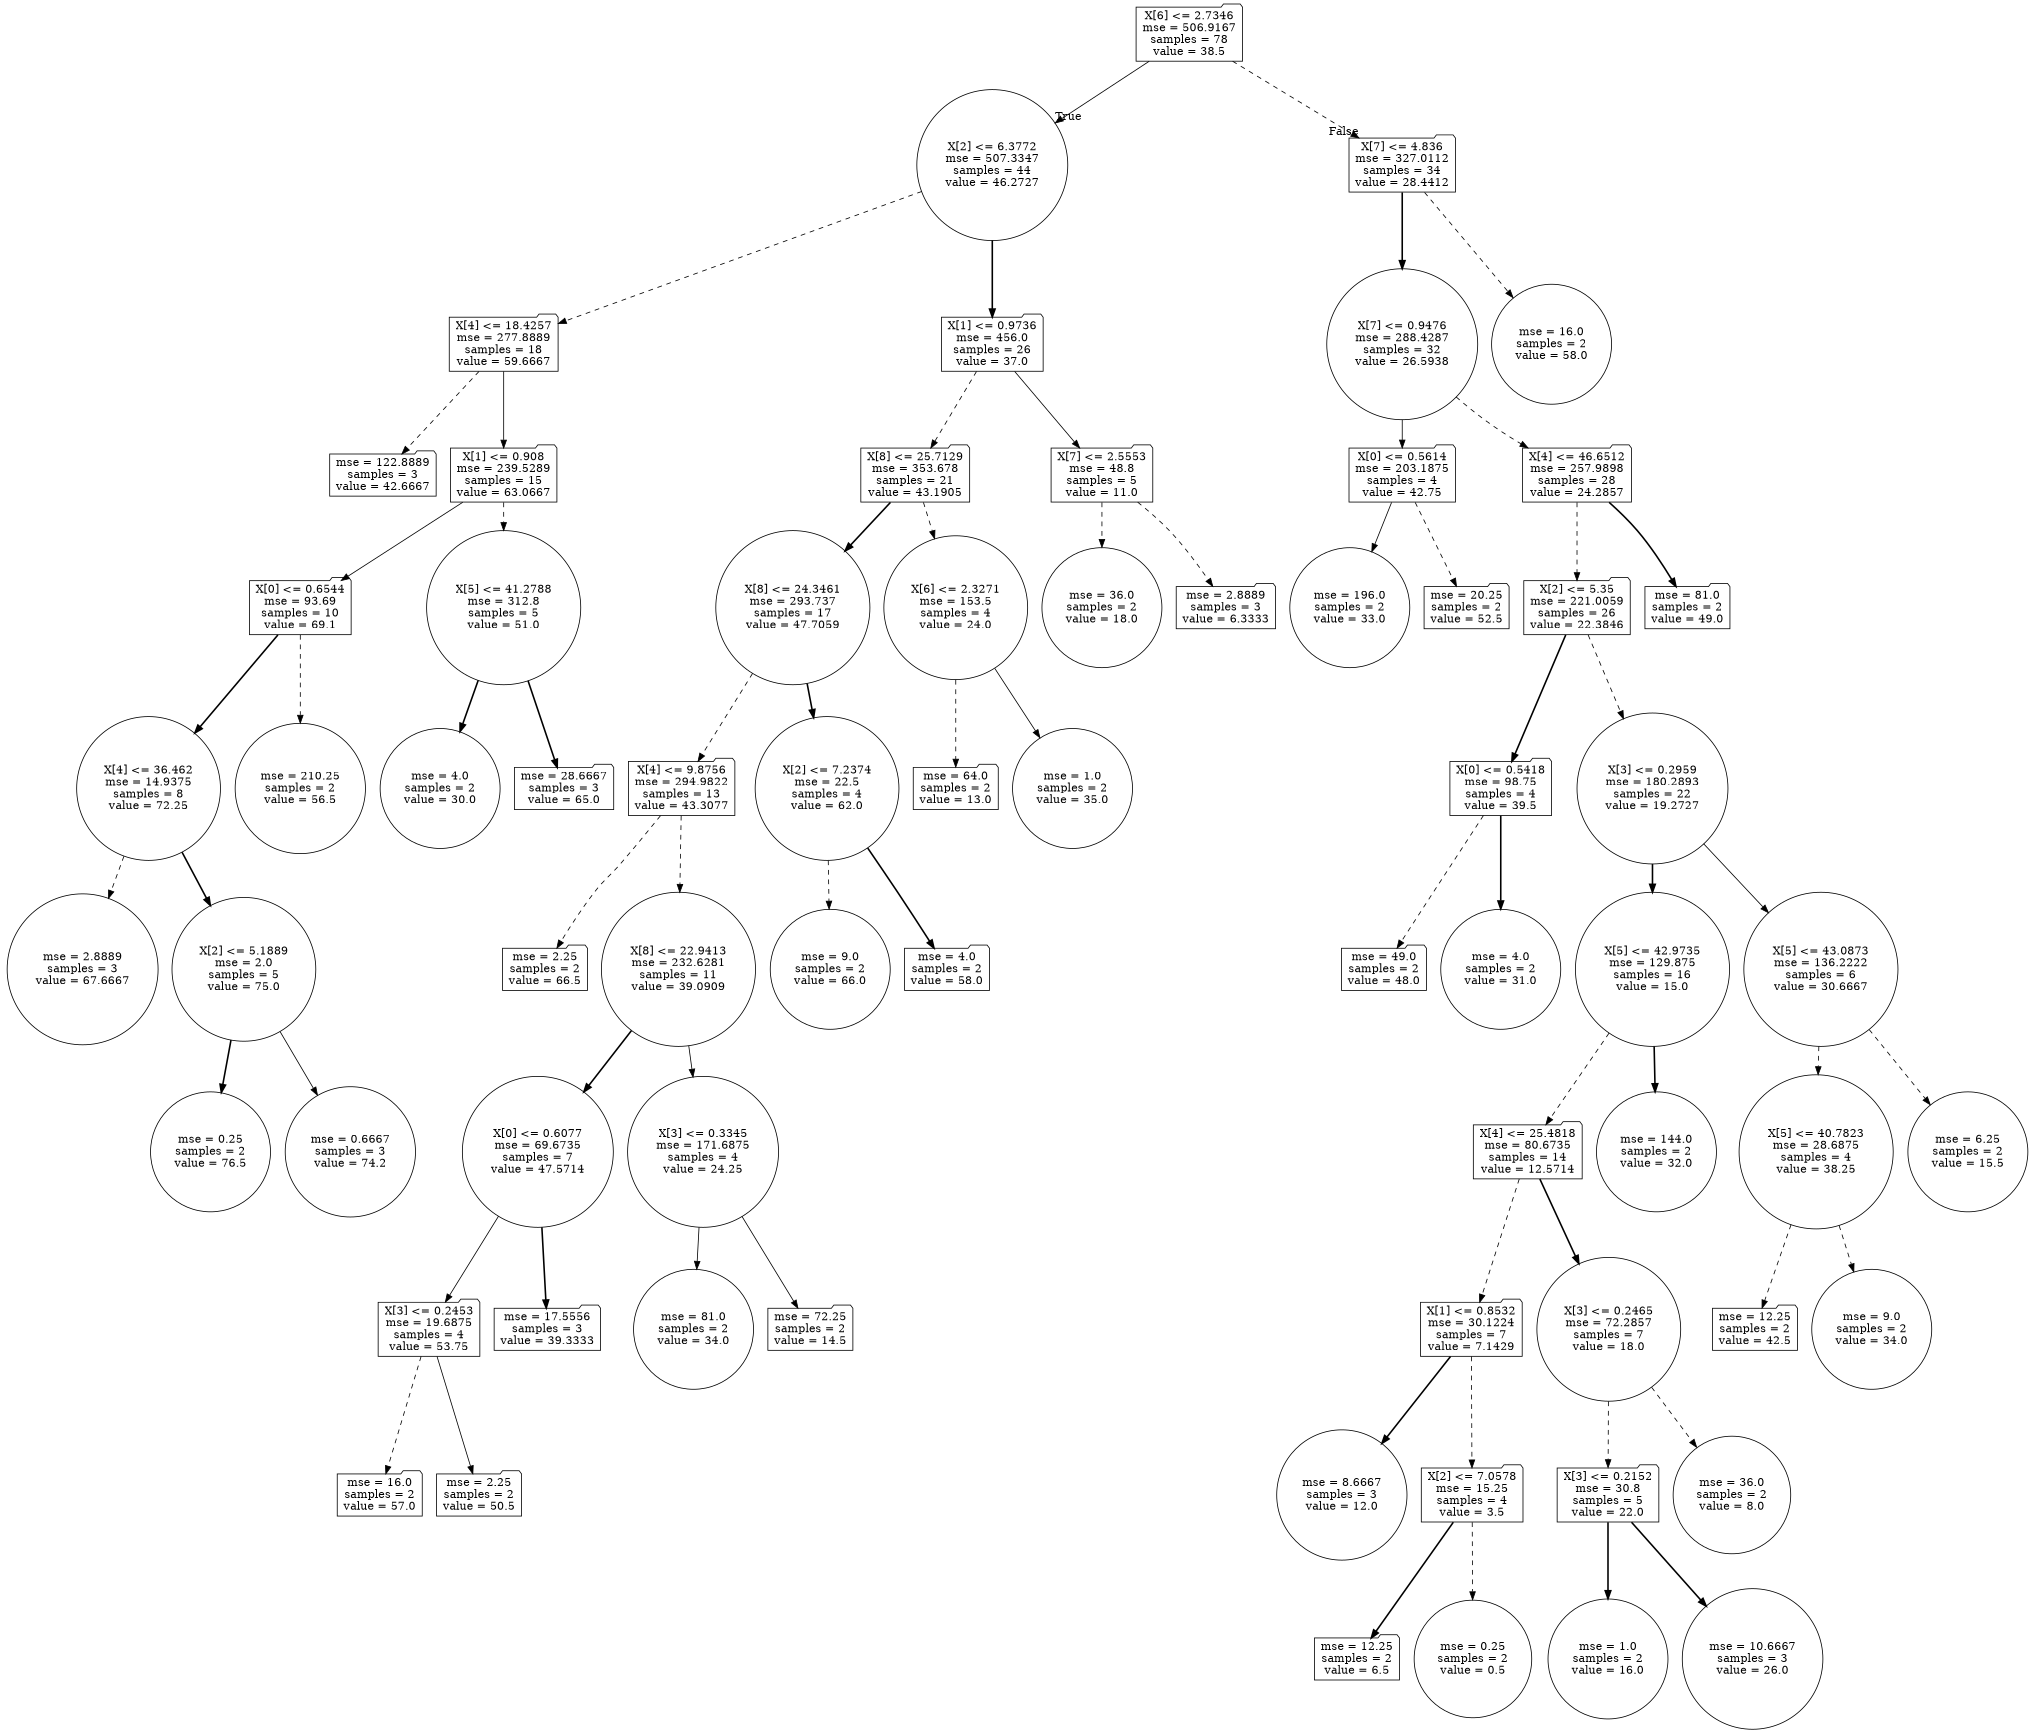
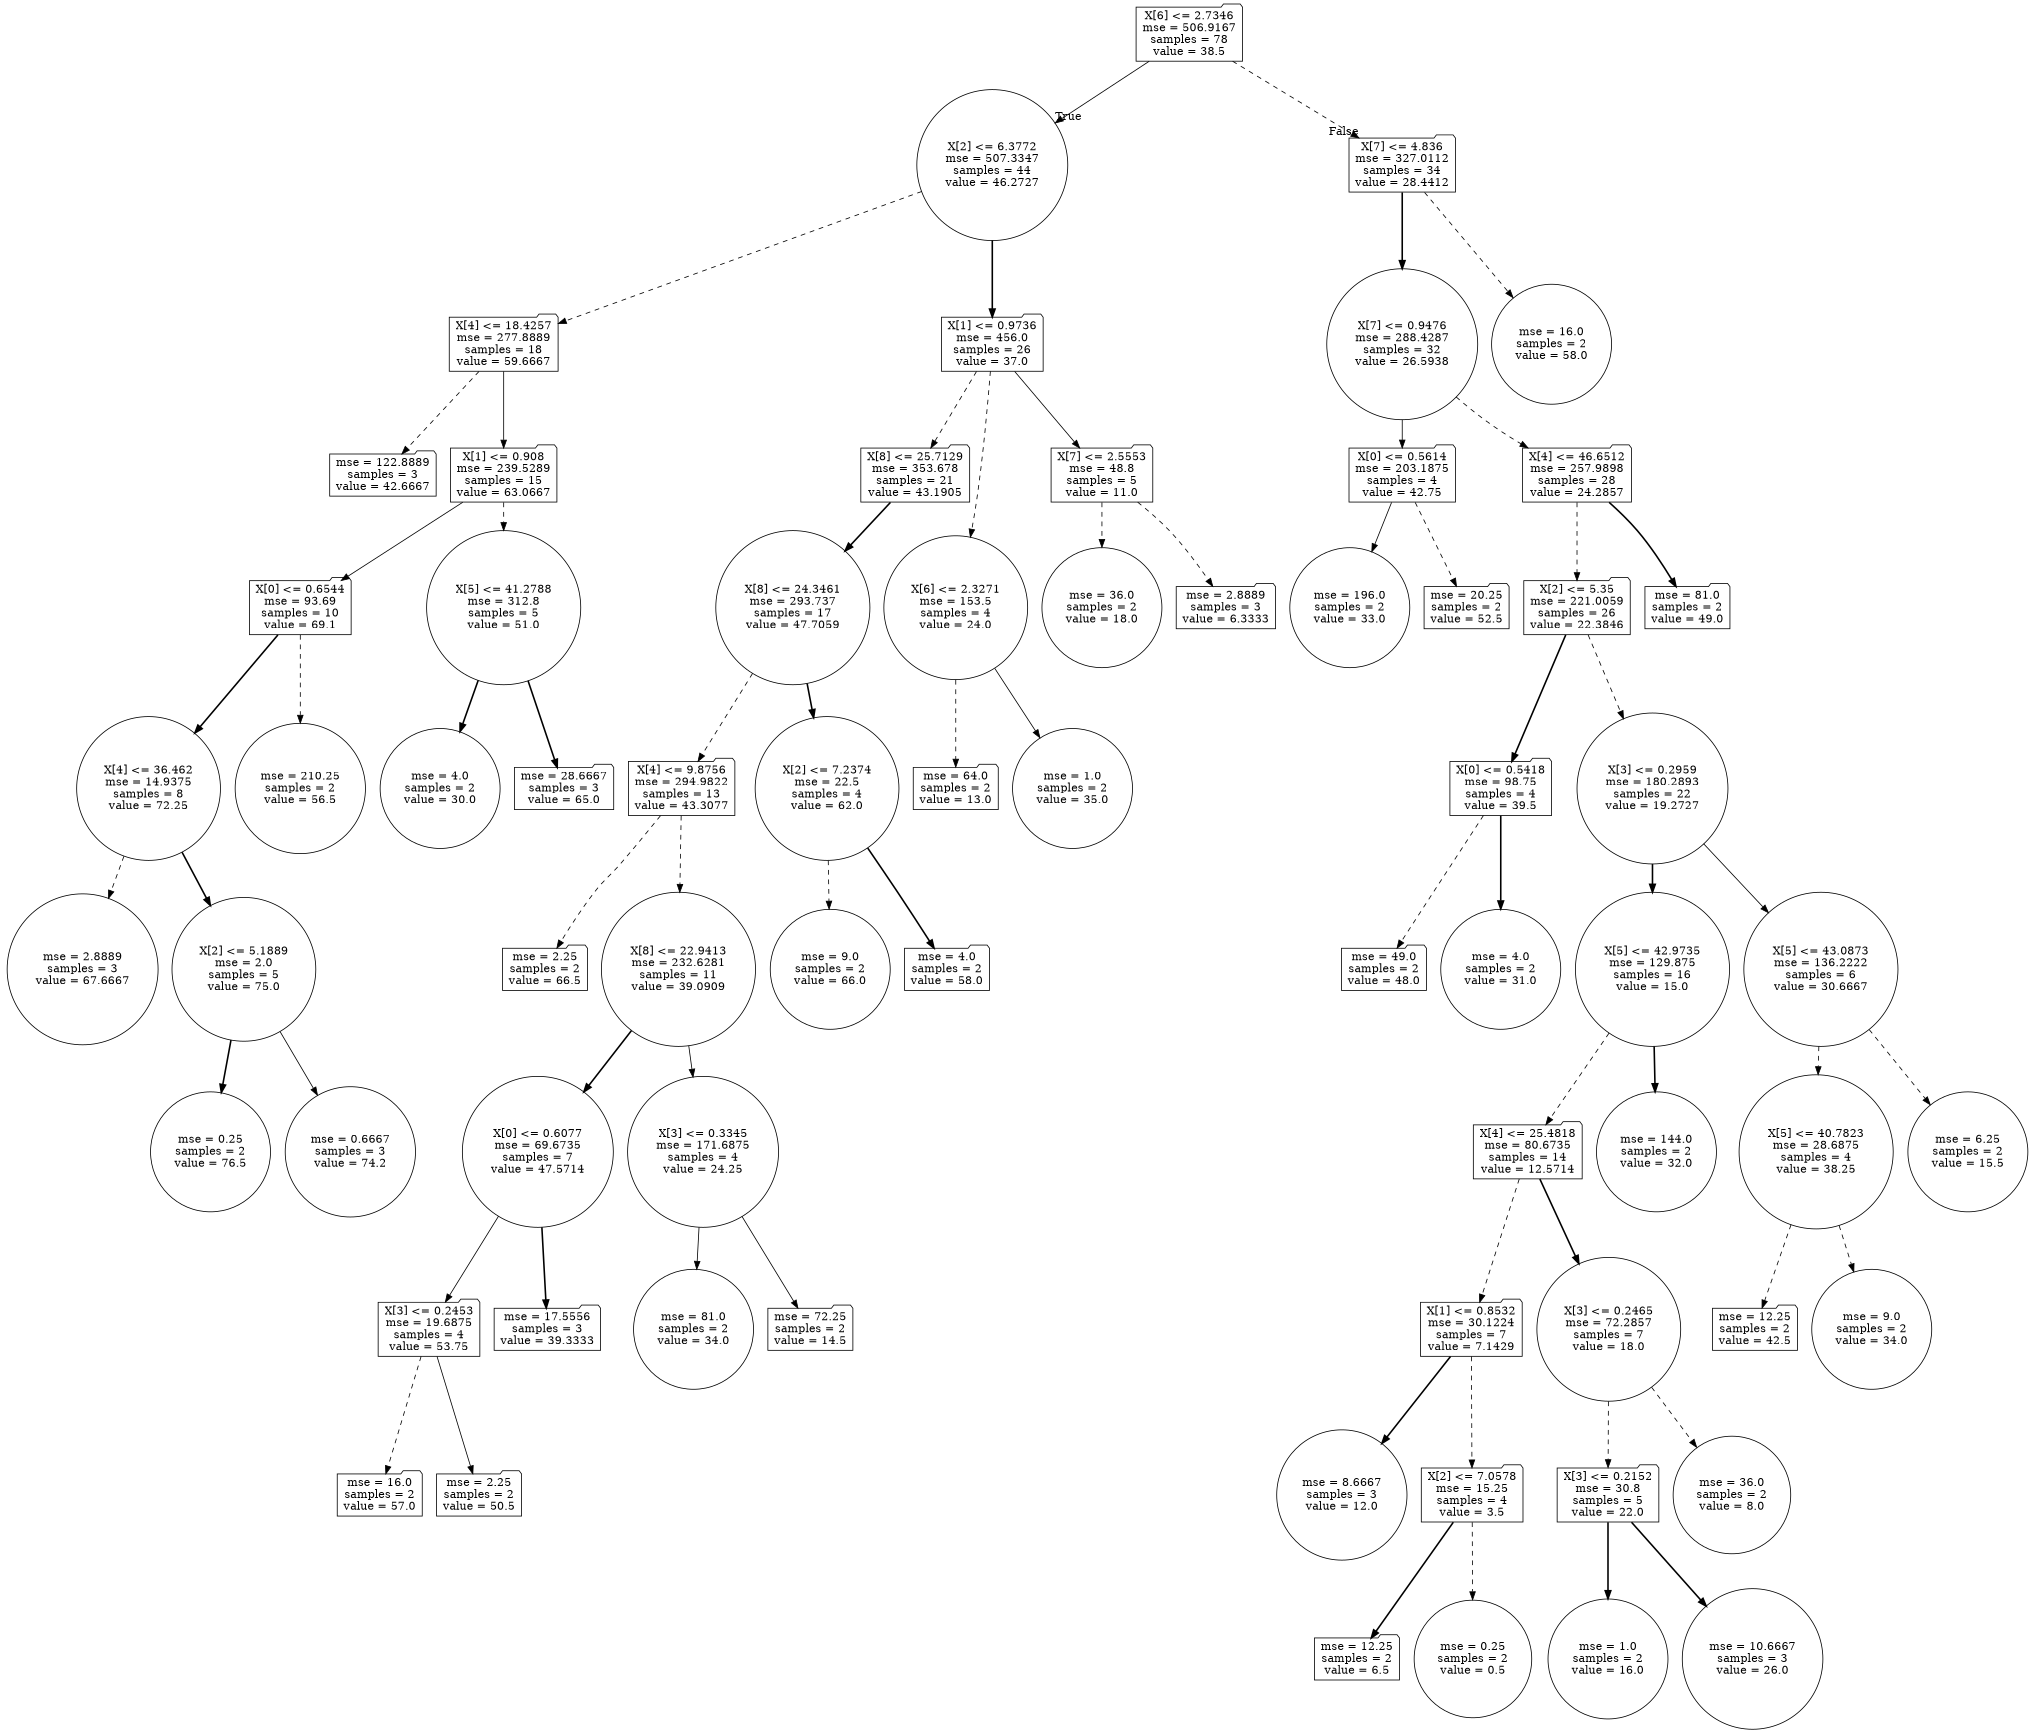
(928, 517) -> (983, 450)
